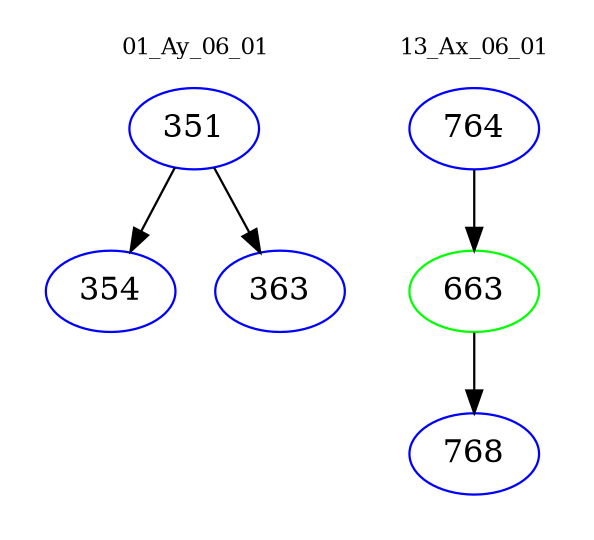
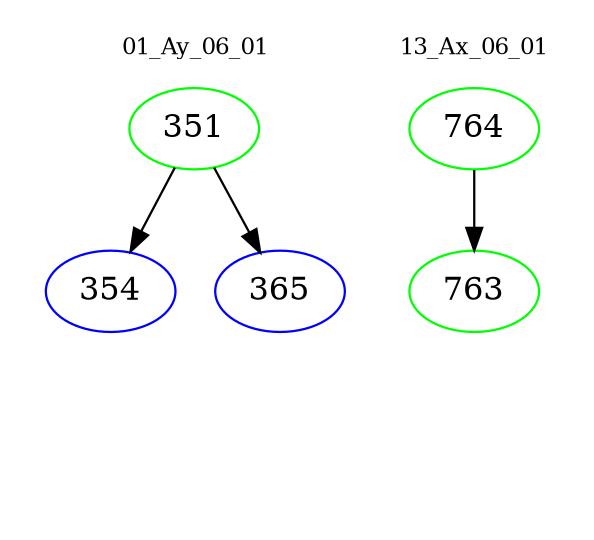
(194, 129) -> (194, 129)
(474, 129) -> (474, 129)
(280, 291) -> (280, 291)
(474, 291) -> (474, 291)
(474, 454) -> none
